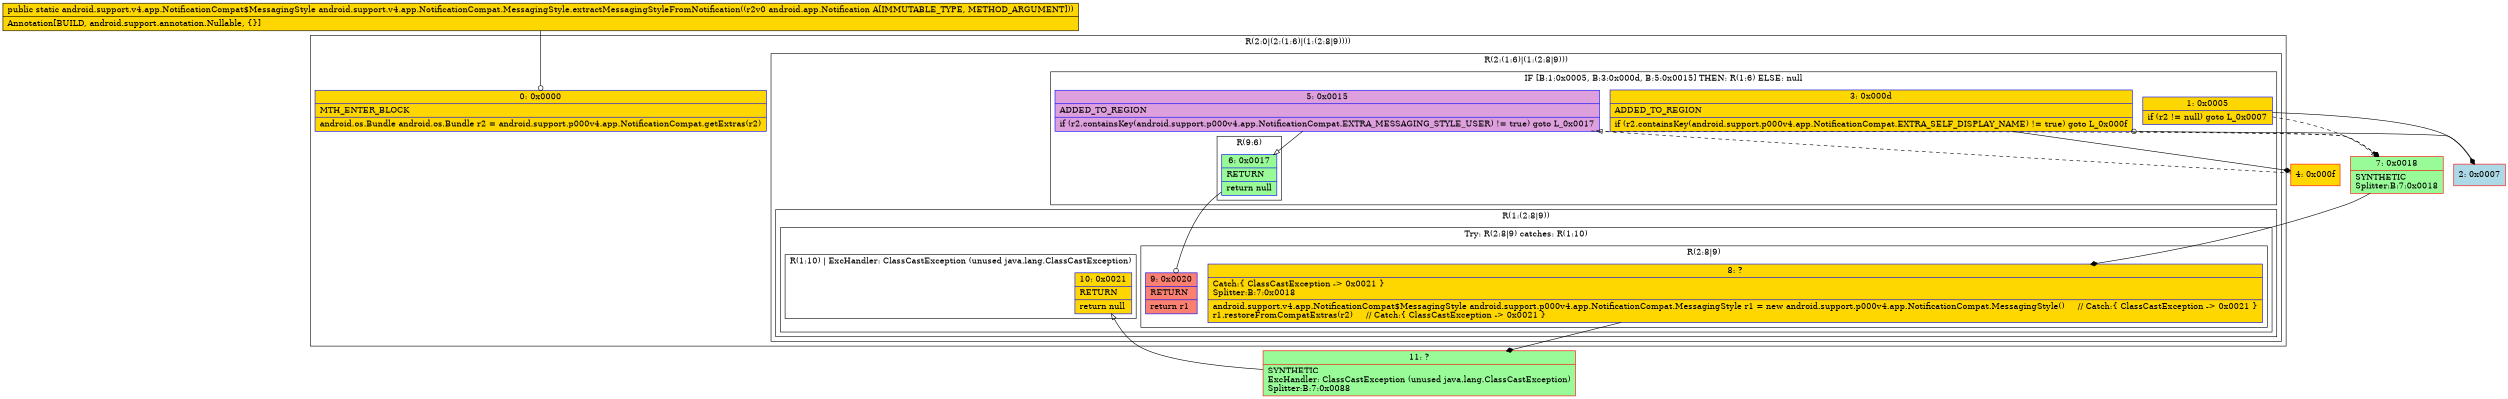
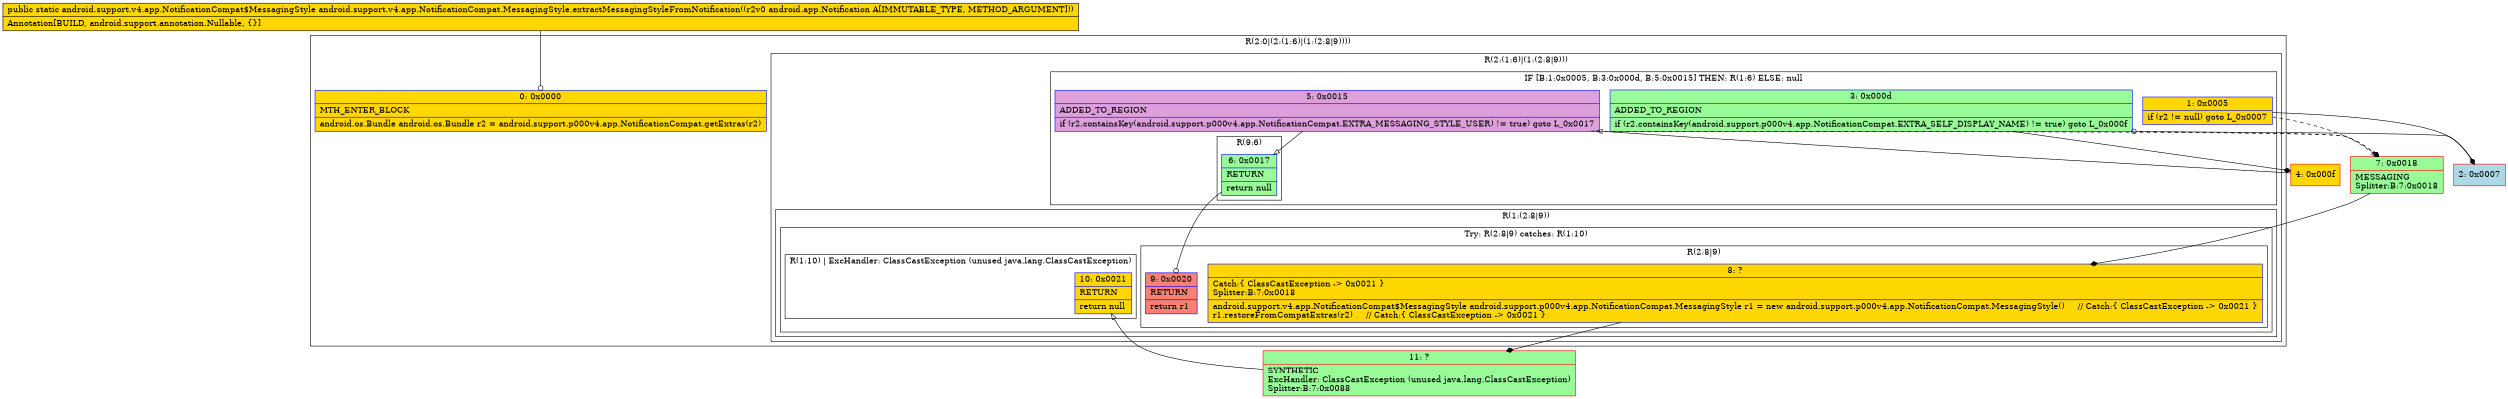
(1871, 111) -> (1871, 111)
(1947, 153) -> (1947, 153)
(2381, 177) -> (2383, 177)
